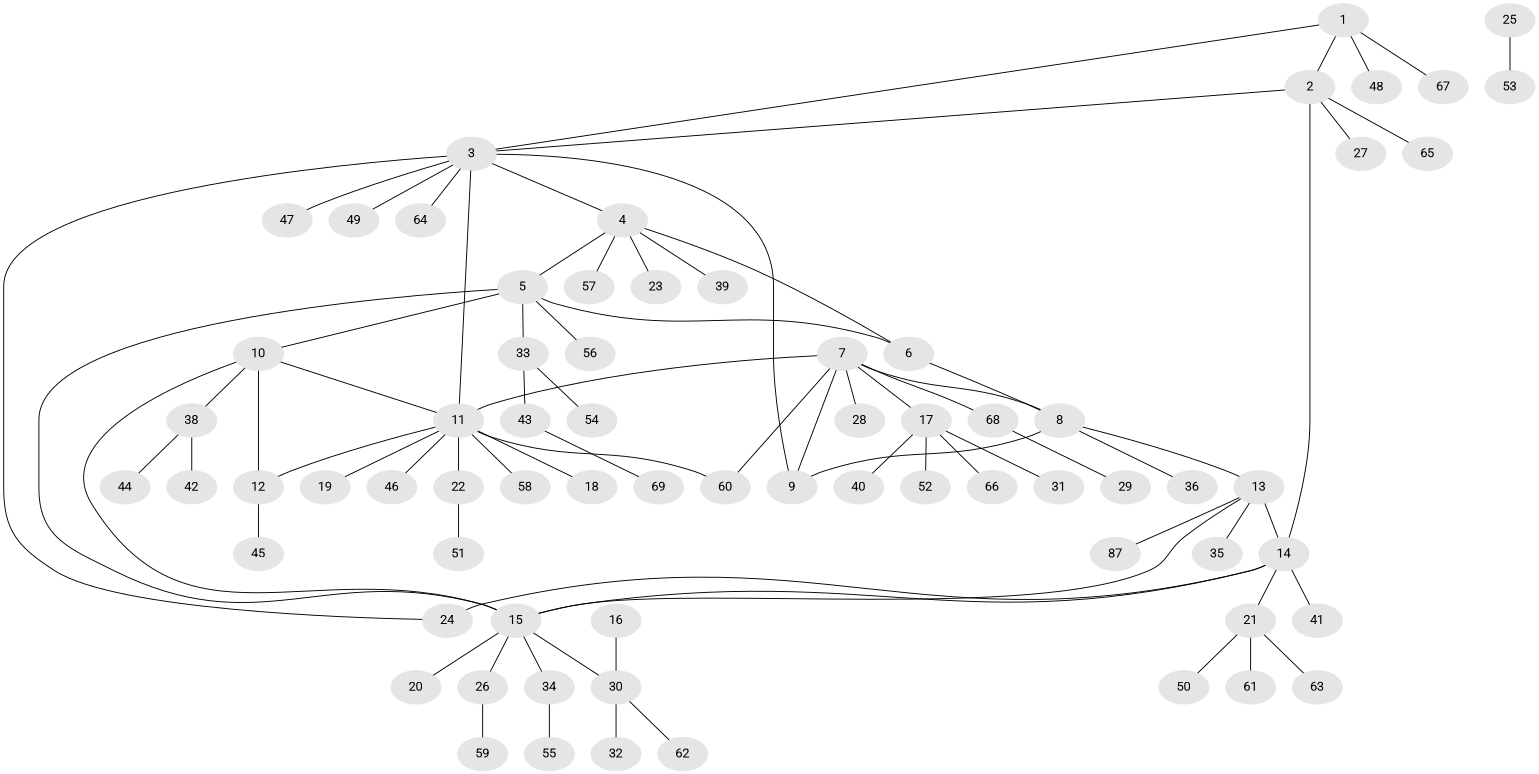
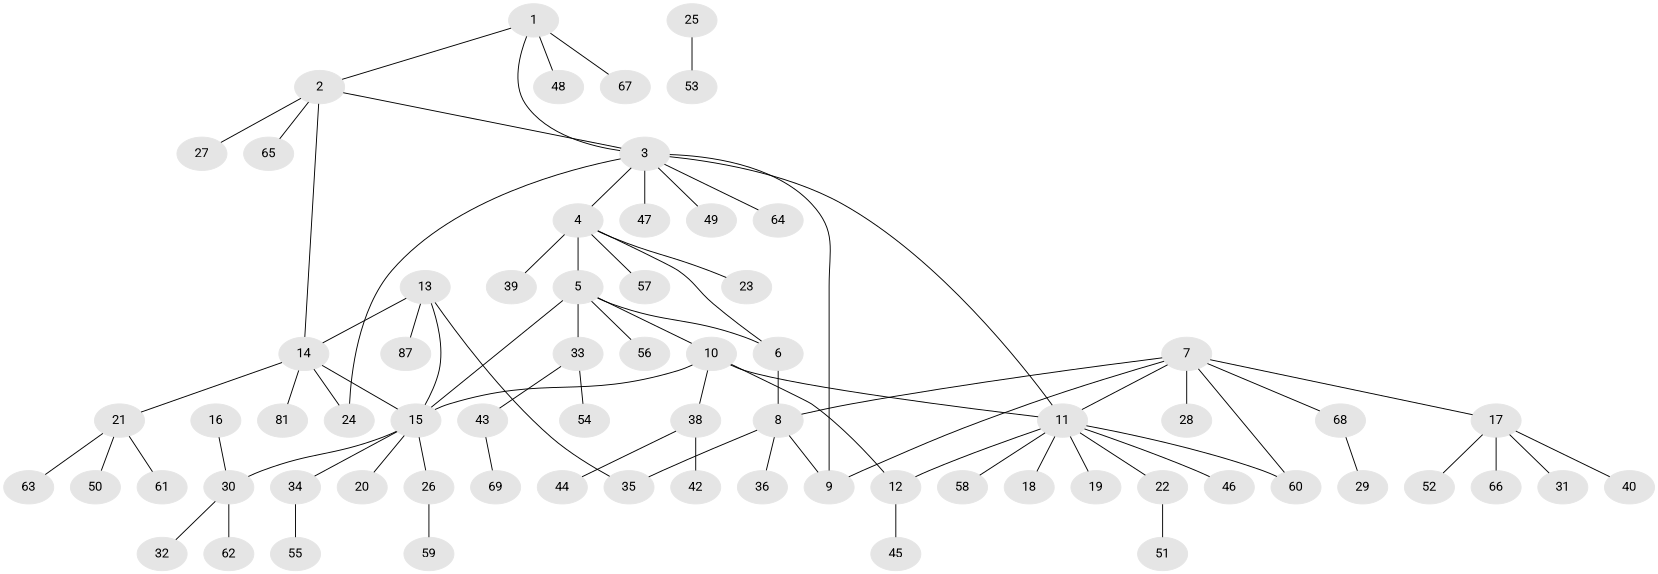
(1162, 449) -> (703, 453)
(1317, 621) -> (283, 421)
